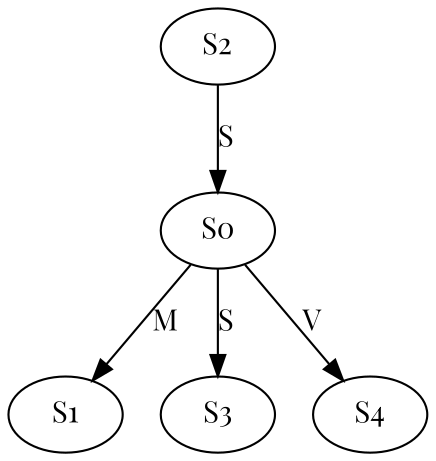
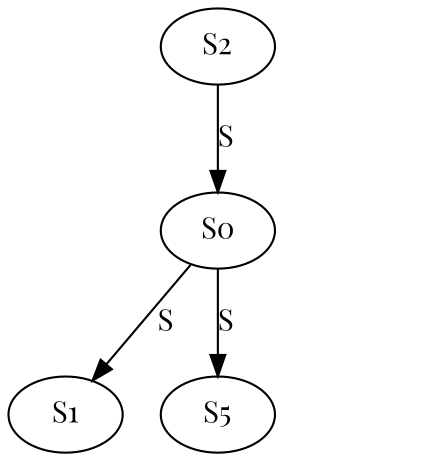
(166, 323) -> (166, 323)
(218, 415) -> (218, 415)
(370, 415) -> none
